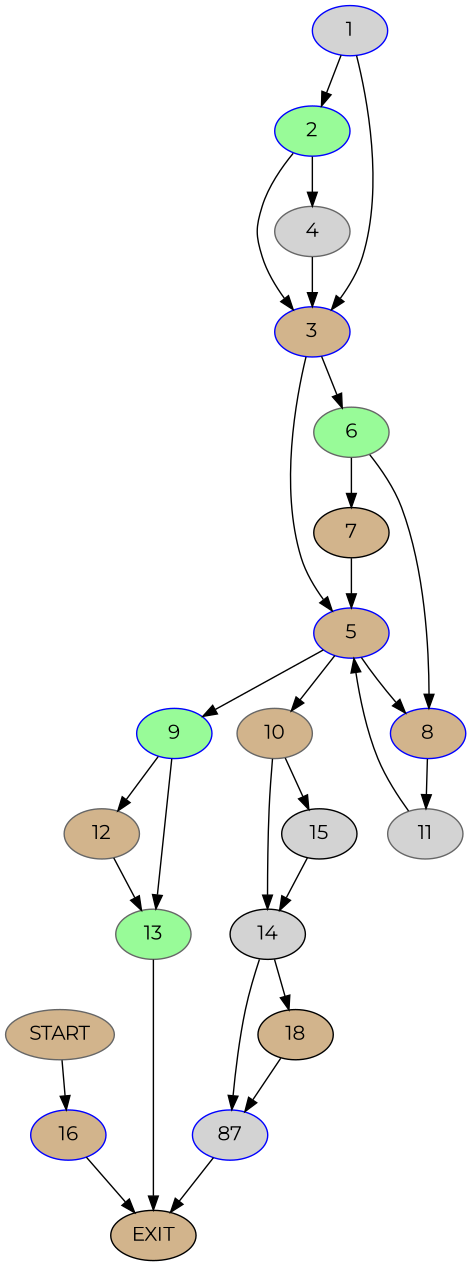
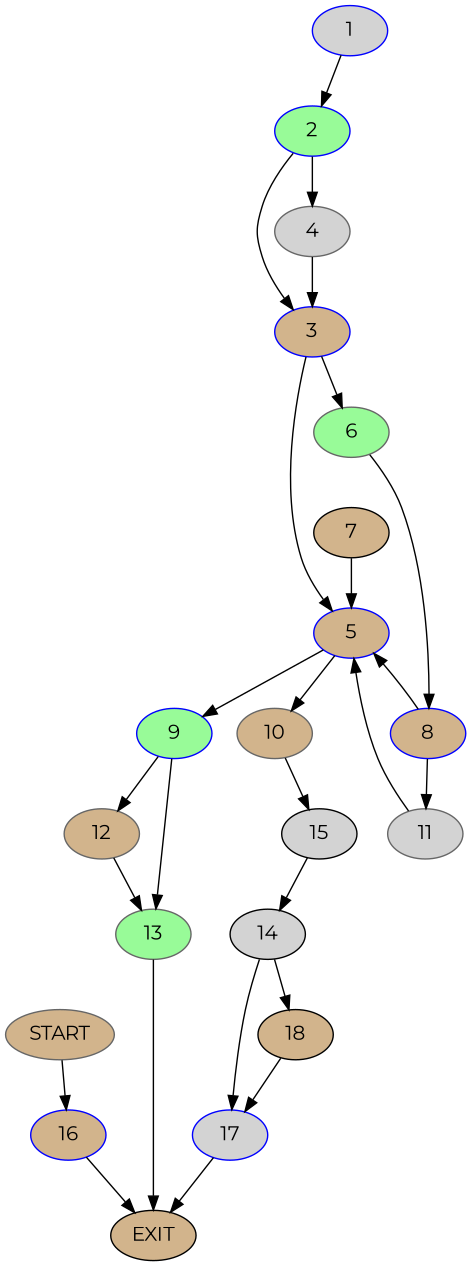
(373, 180) -> none
(351, 476) -> none
(378, 680) -> (401, 686)
(268, 827) -> none
(230, 1135) -> (230, 1135)
